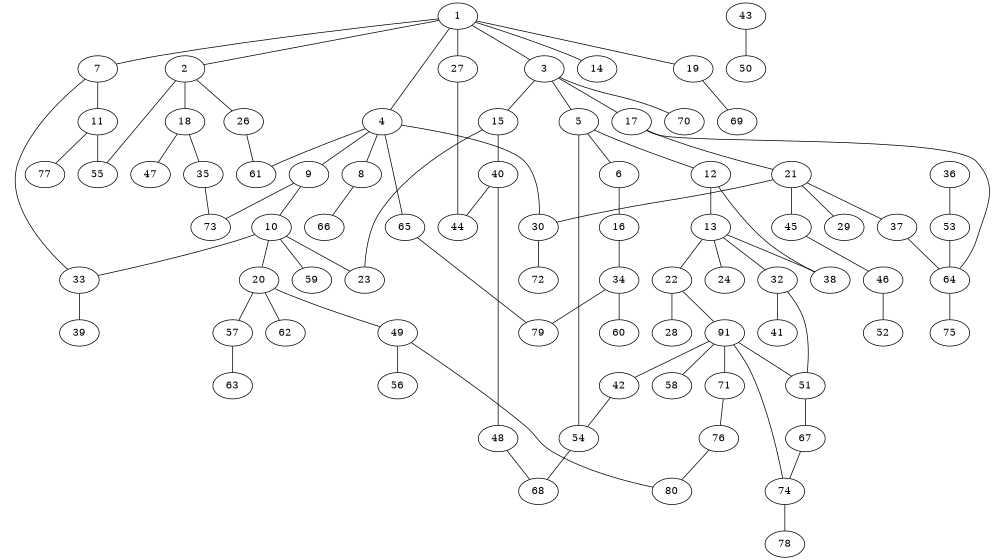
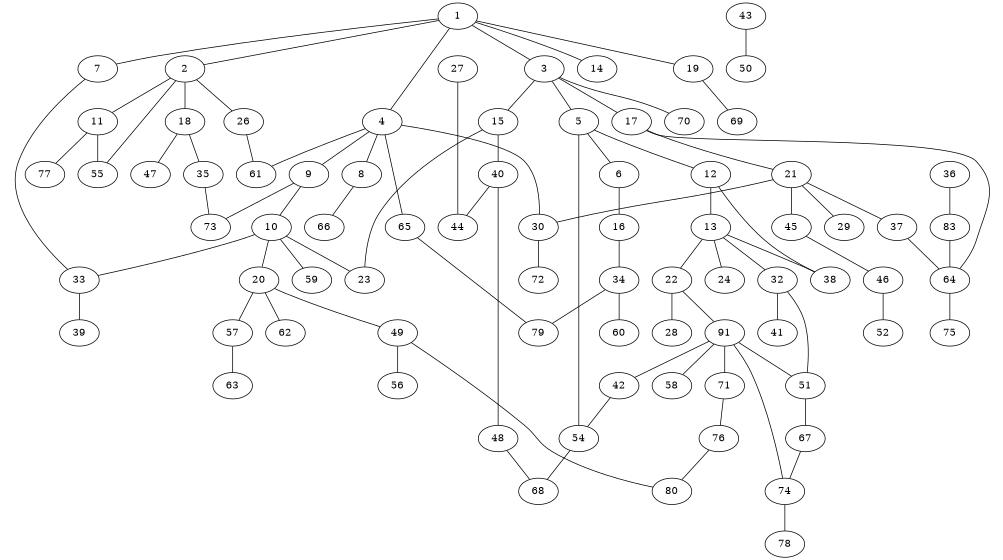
(458, 43) -> none
(98, 95) -> (141, 95)
(950, 227) -> (950, 227)
